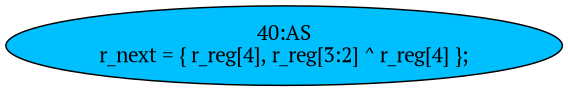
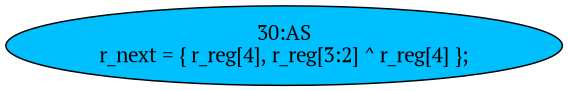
(284, 46) -> (284, 46)
